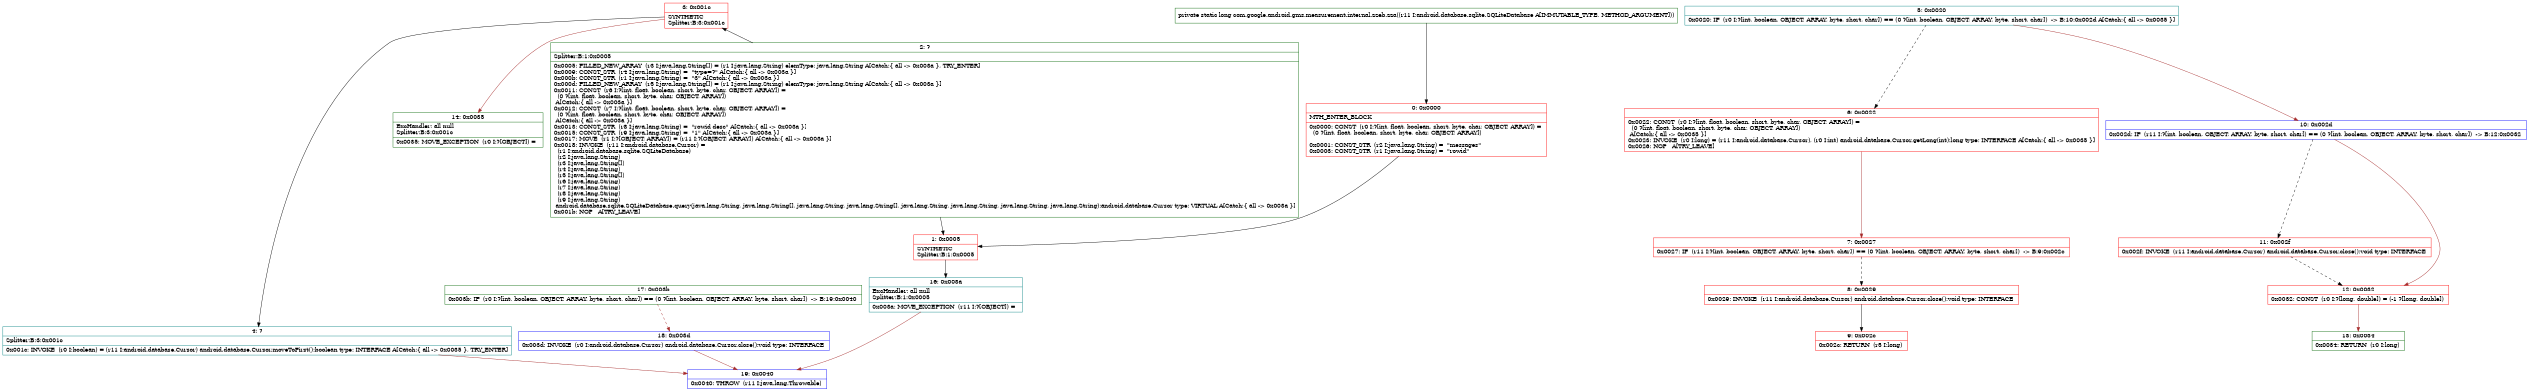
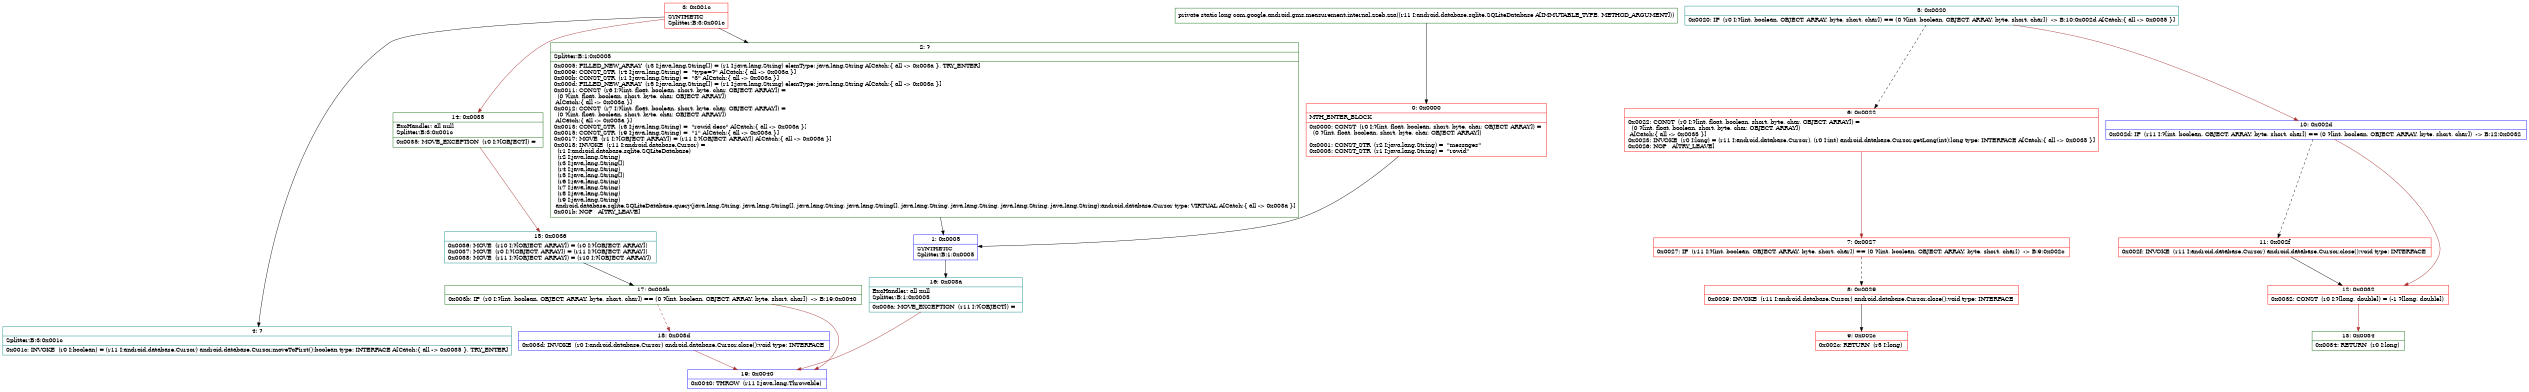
(739, 36) -> (732, 35)
none -> (550, 247)
(946, 247) -> (946, 247)
(2315, 270) -> (2315, 270)
(561, 364) -> (827, 322)
